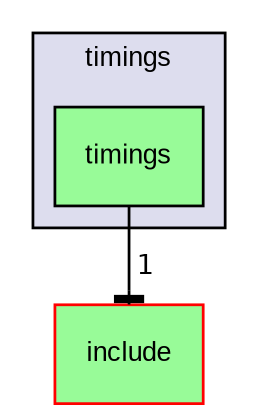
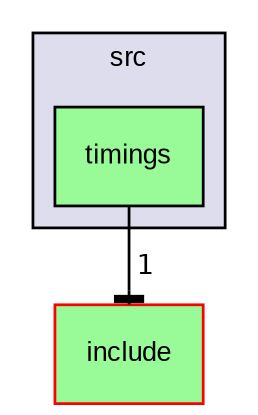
(129, 59) -> (129, 59)
